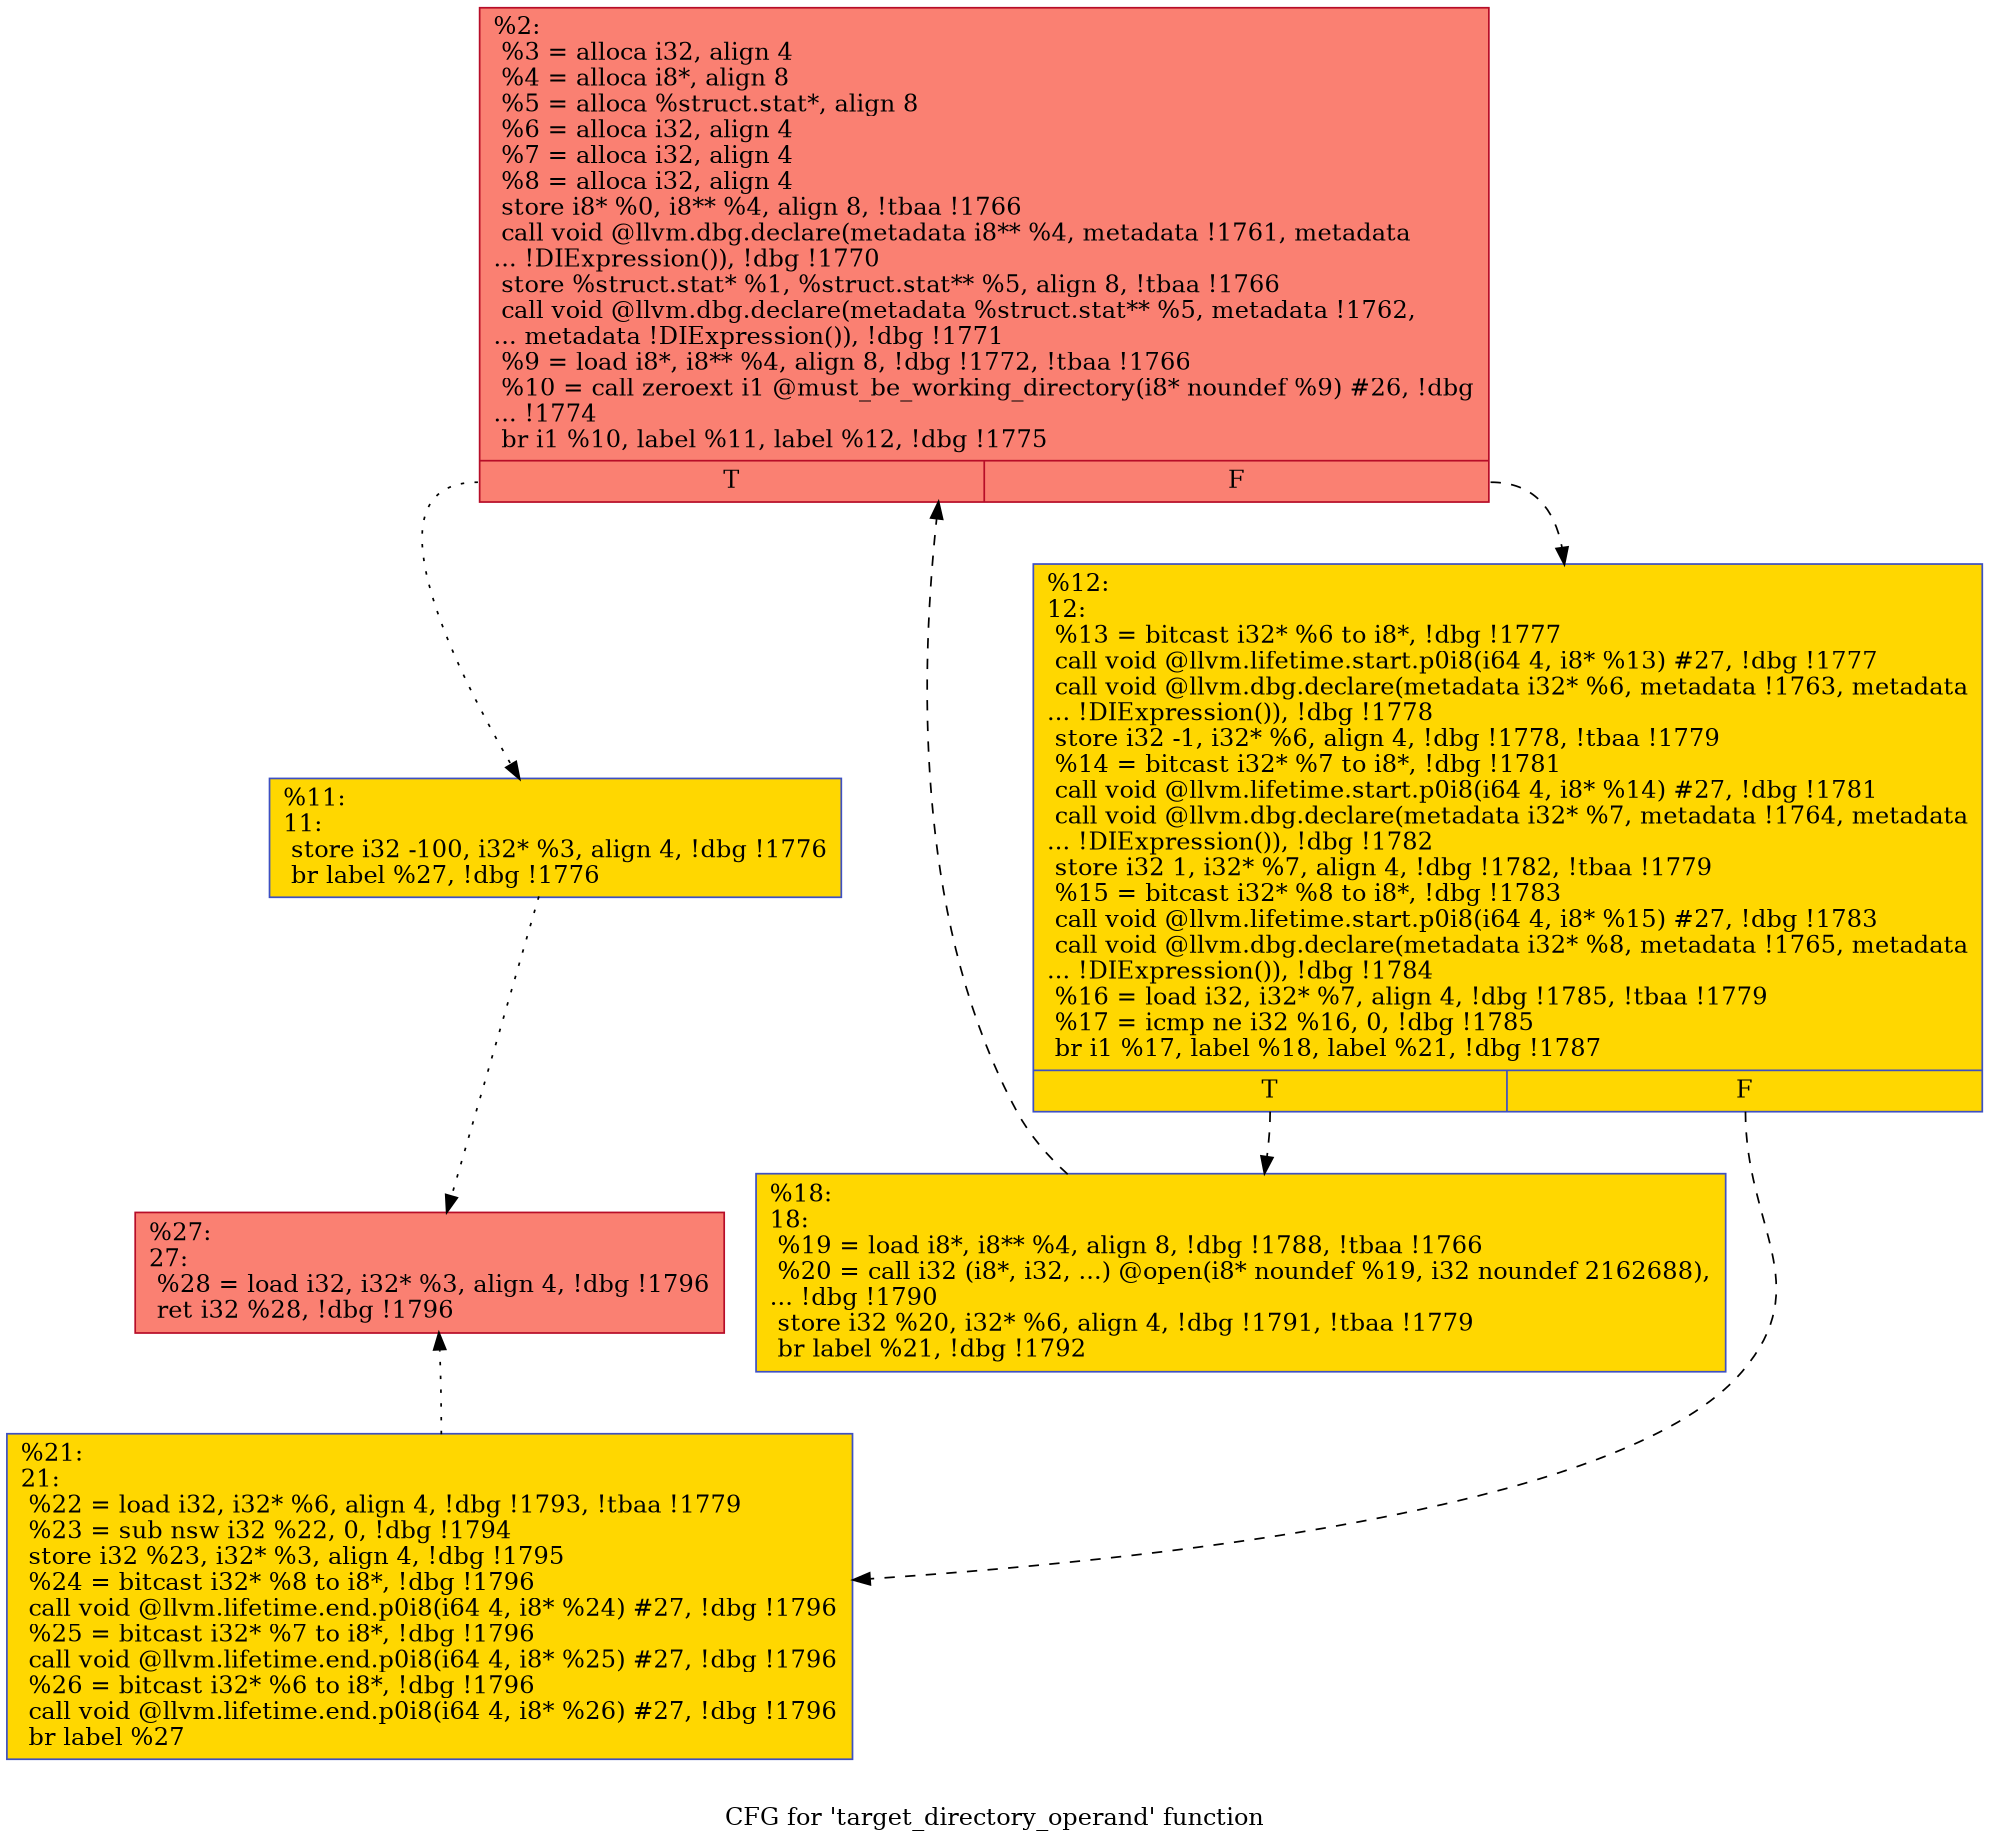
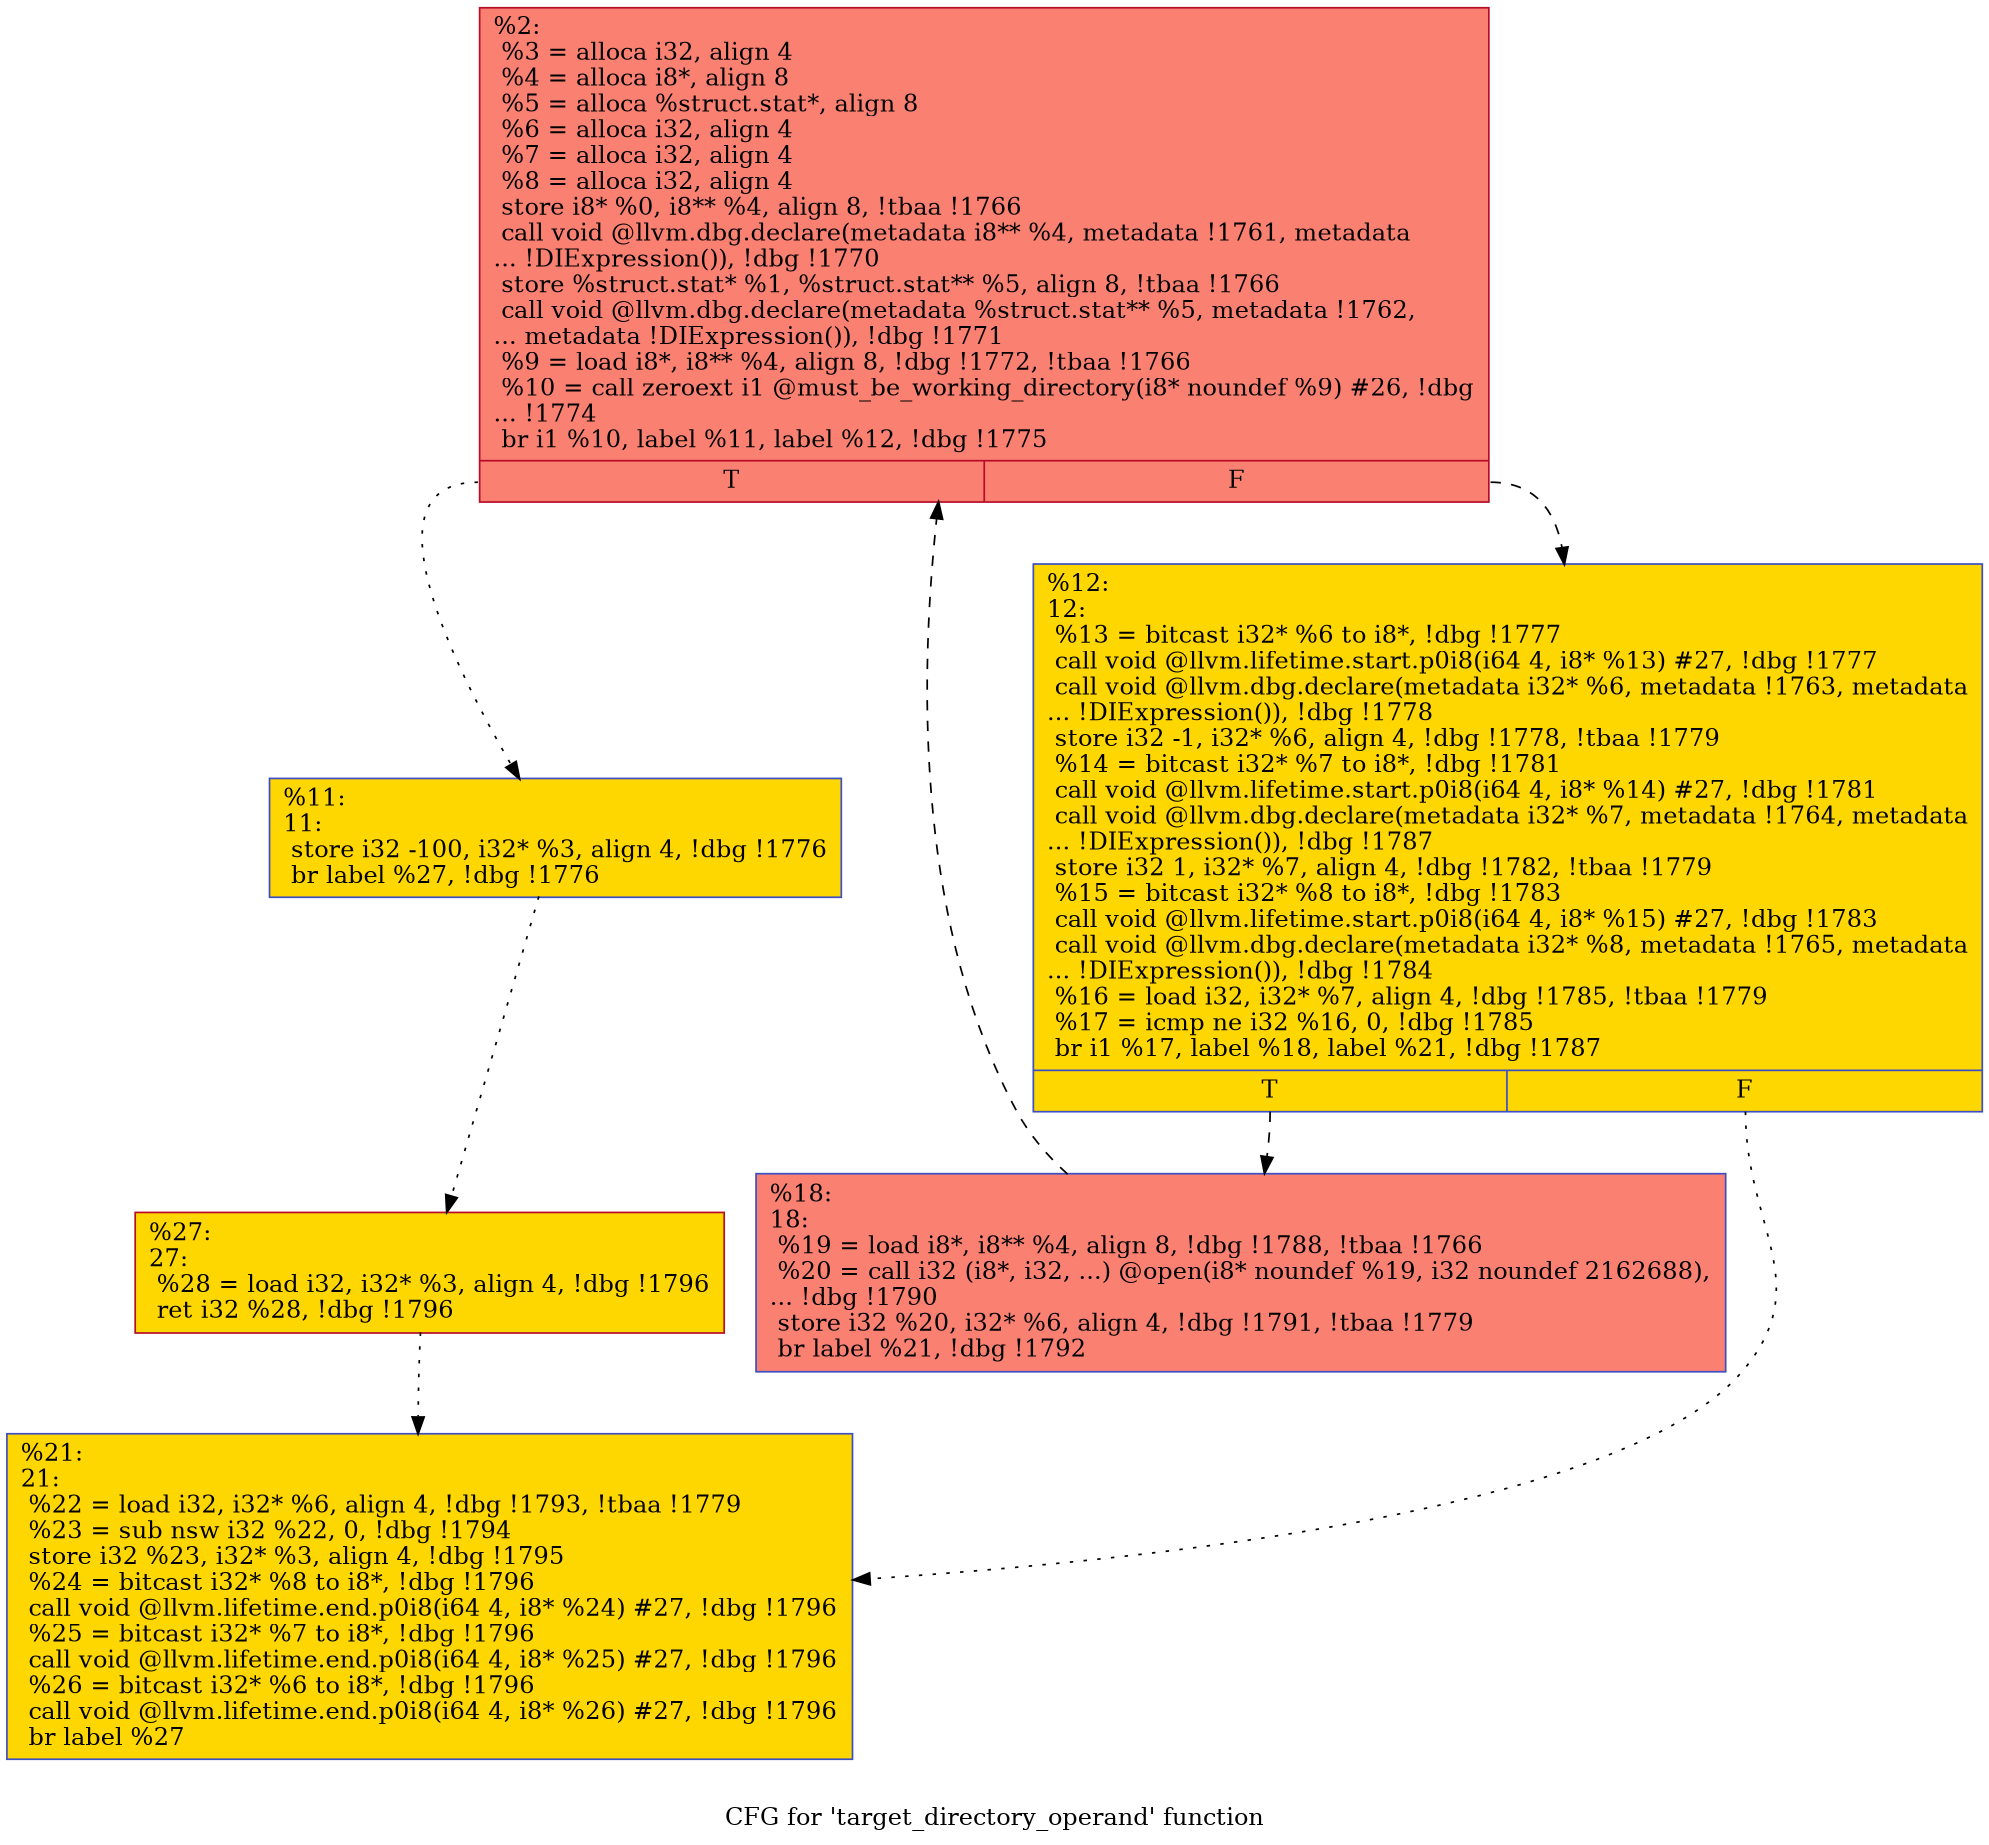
(1241, 842) -> (1241, 842)
(430, 1273) -> (430, 1273)
(1241, 1273) -> (1241, 1273)
(441, 1392) -> (419, 1374)
(1455, 1501) -> (1455, 1501)
